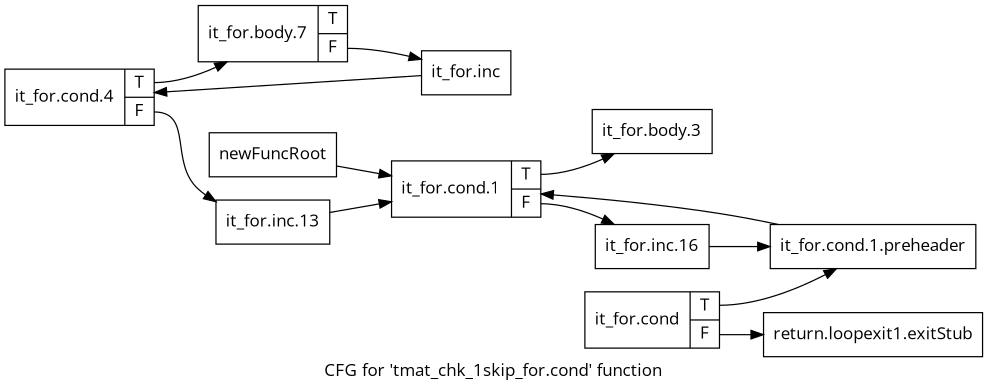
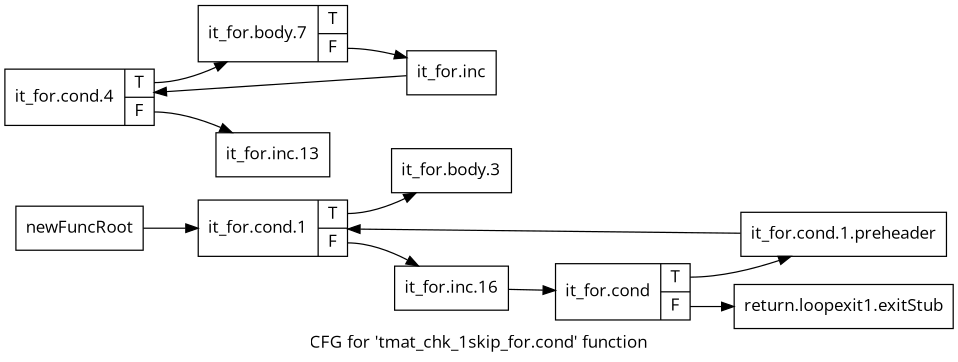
(355, 208) -> none
(733, 247) -> (526, 290)
